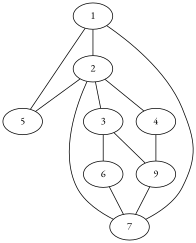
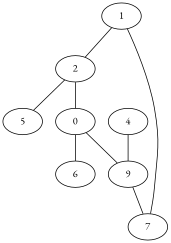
(58, 69) -> none
(124, 95) -> none
(103, 122) -> (75, 122)
(69, 158) -> none
(116, 201) -> none
